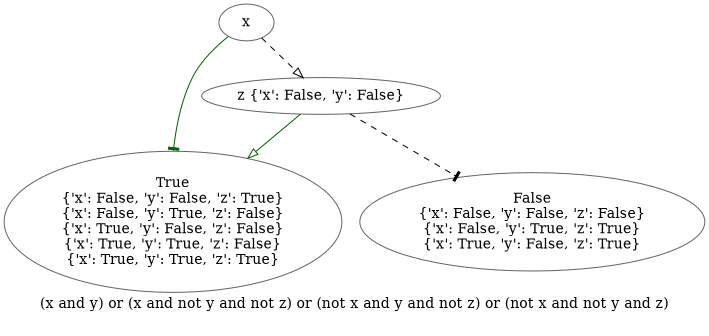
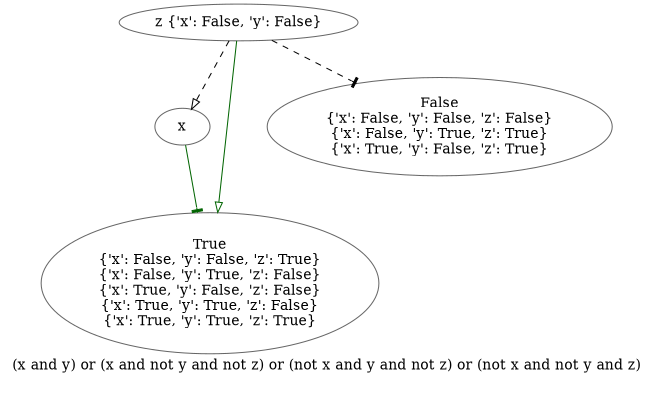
(279, 54) -> (213, 71)
